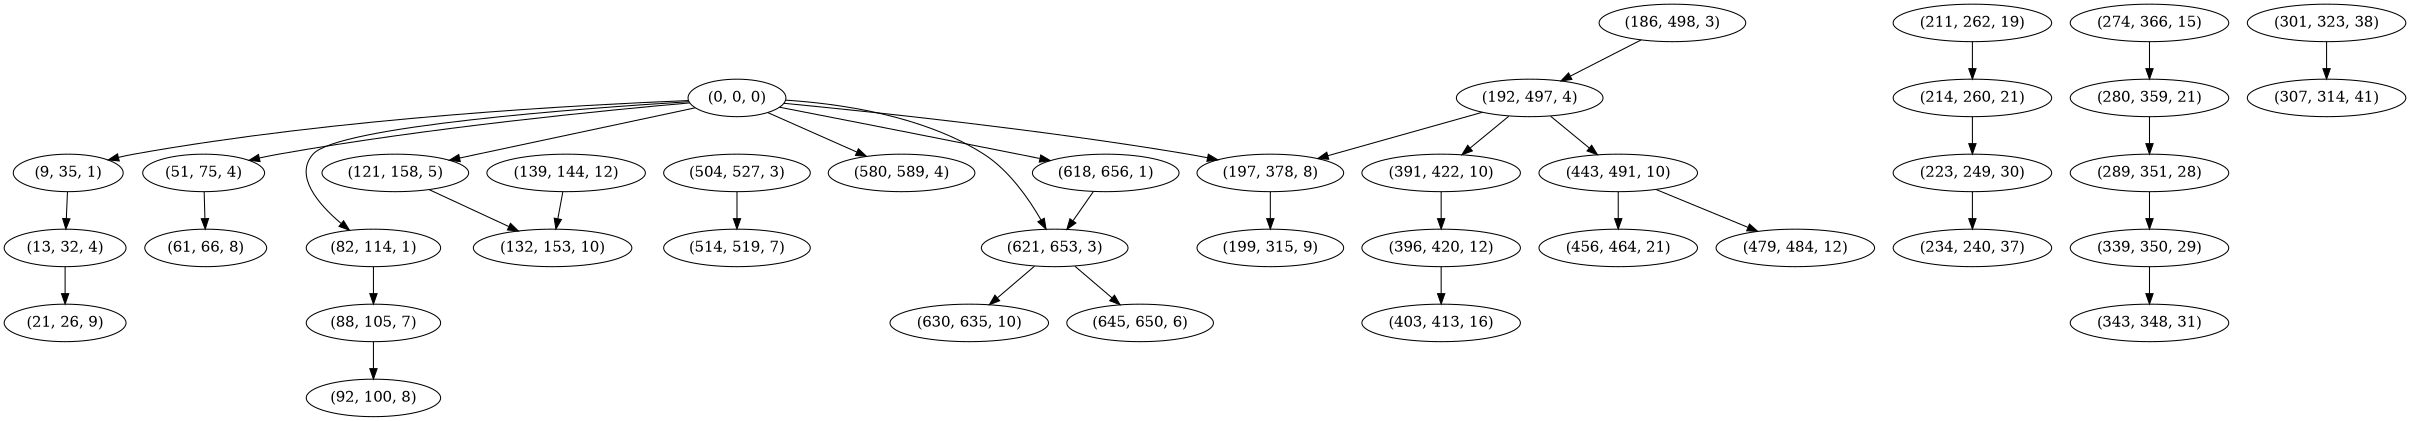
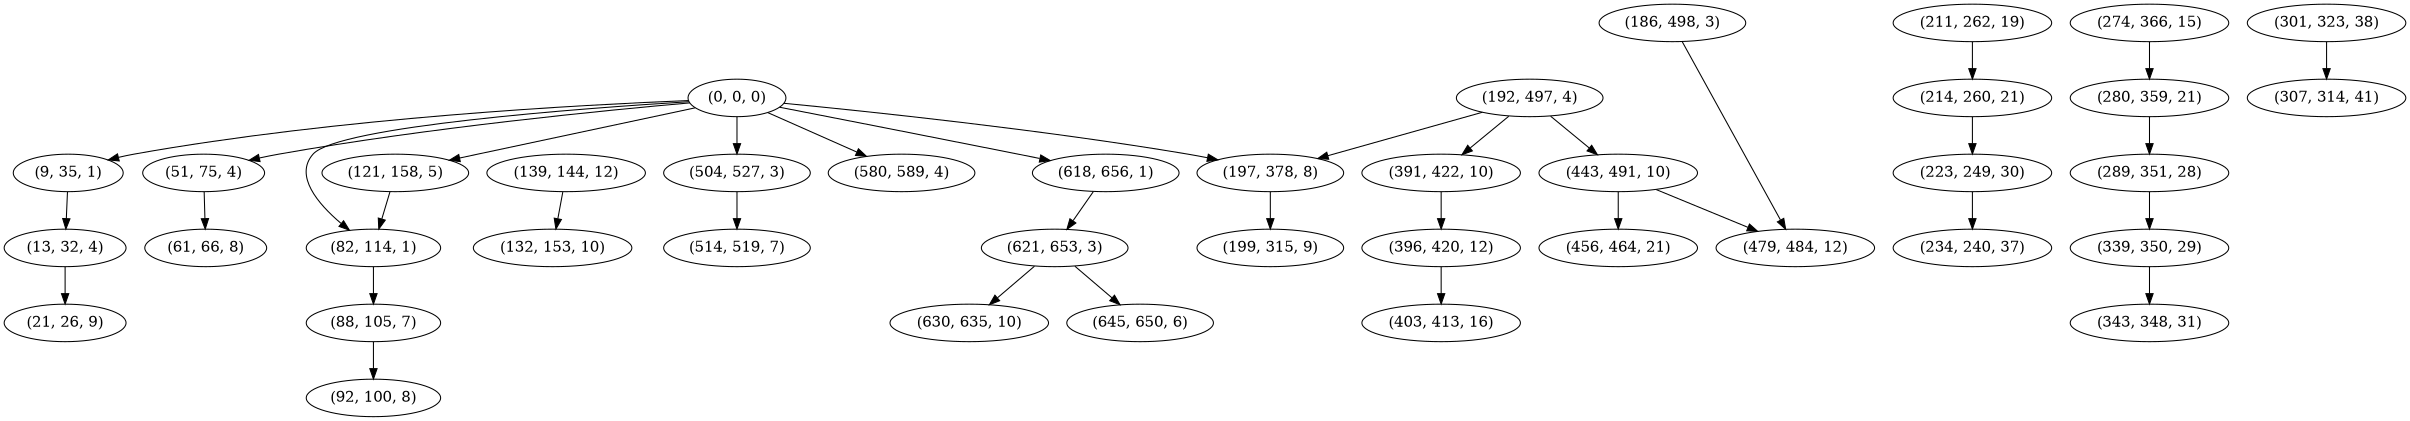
(1606, 58) -> (1731, 131)
(930, 128) -> (737, 130)
(469, 208) -> (386, 205)
